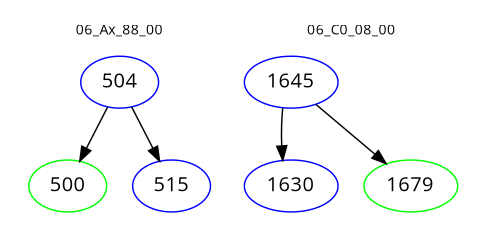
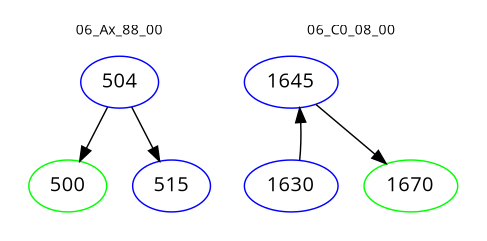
(282, 127) -> (301, 142)
(411, 186) -> (411, 186)
